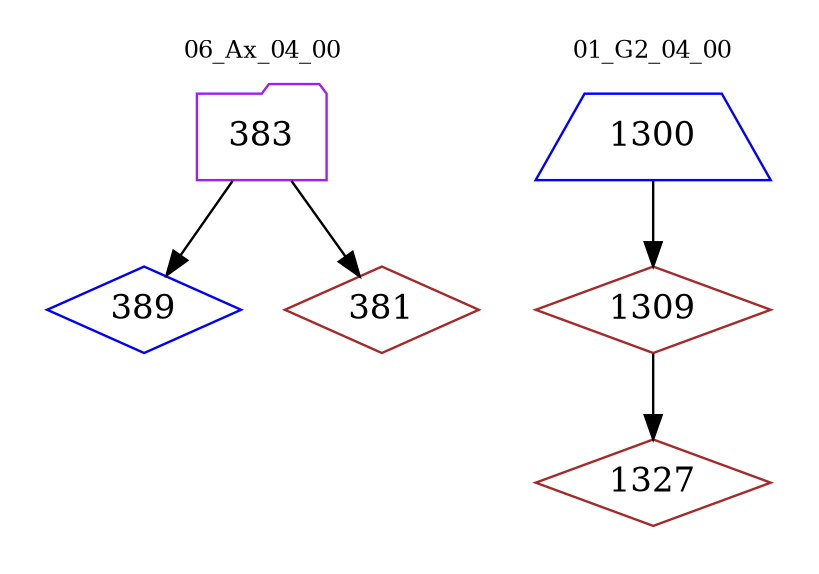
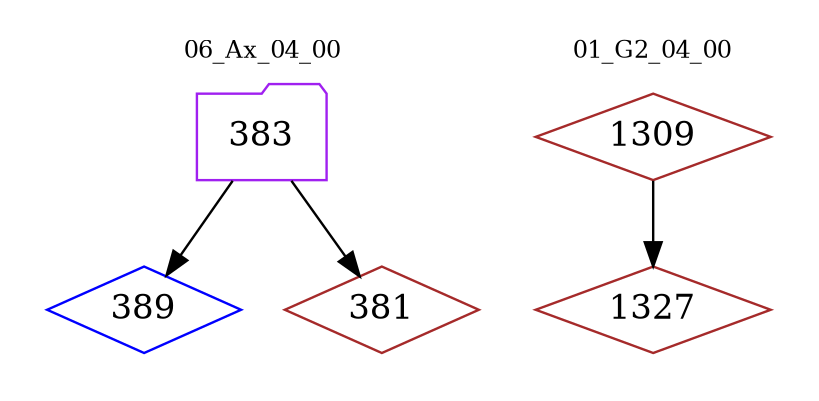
(653, 137) -> none
